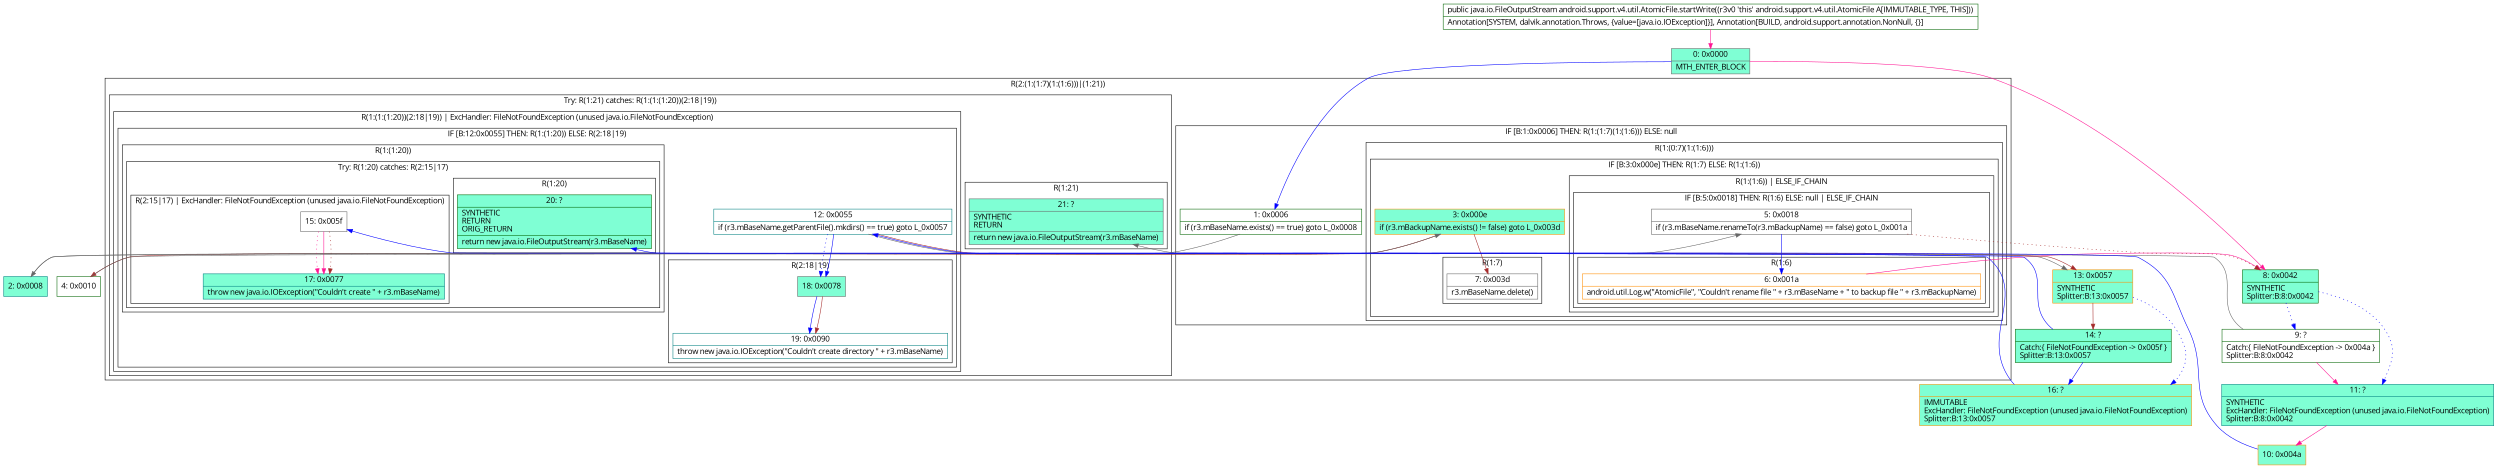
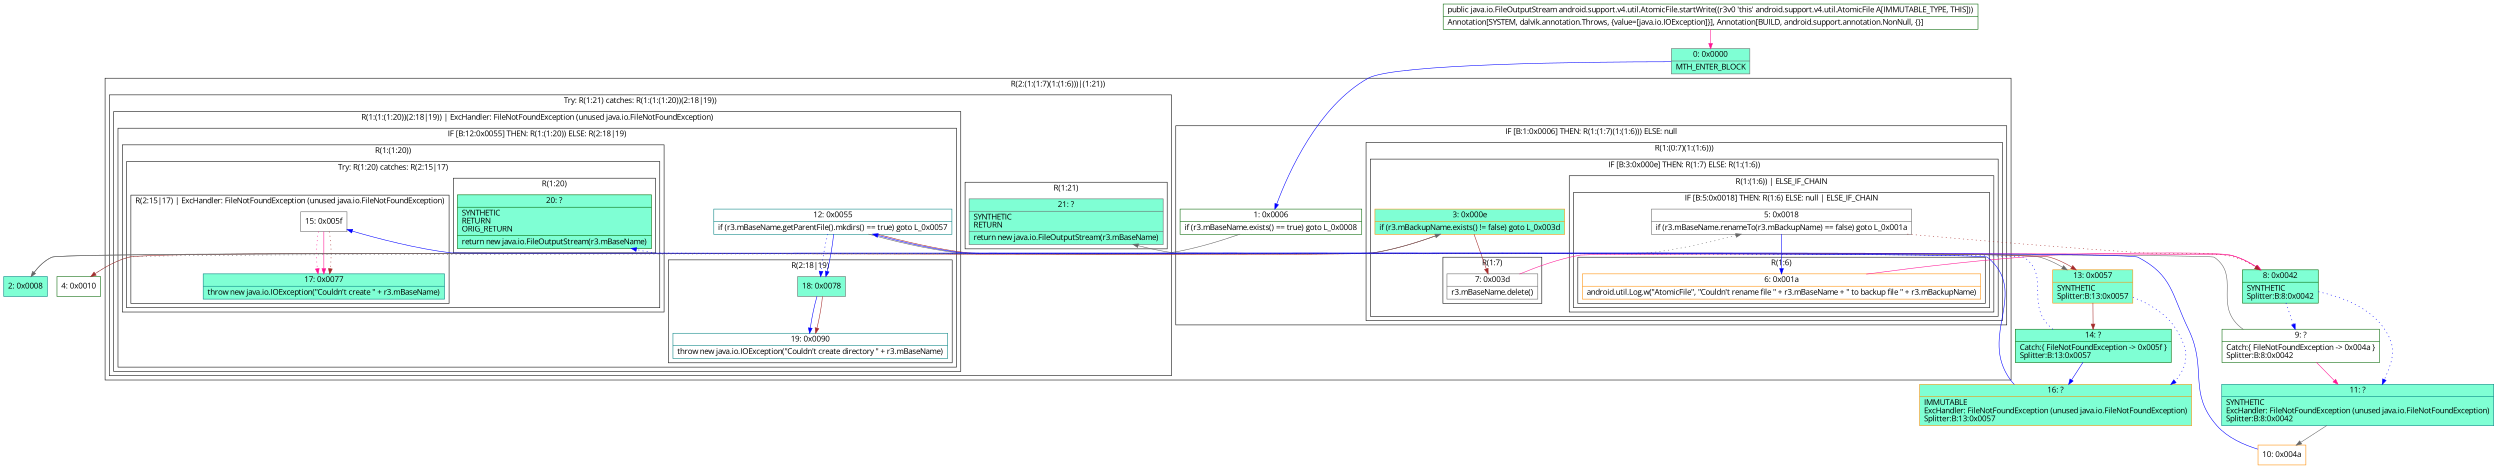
(2032, 95) -> (1888, 254)
(912, 254) -> (912, 254)
(1371, 254) -> (1371, 254)
(2314, 434) -> (2314, 434)
(2282, 455) -> (2282, 455)
